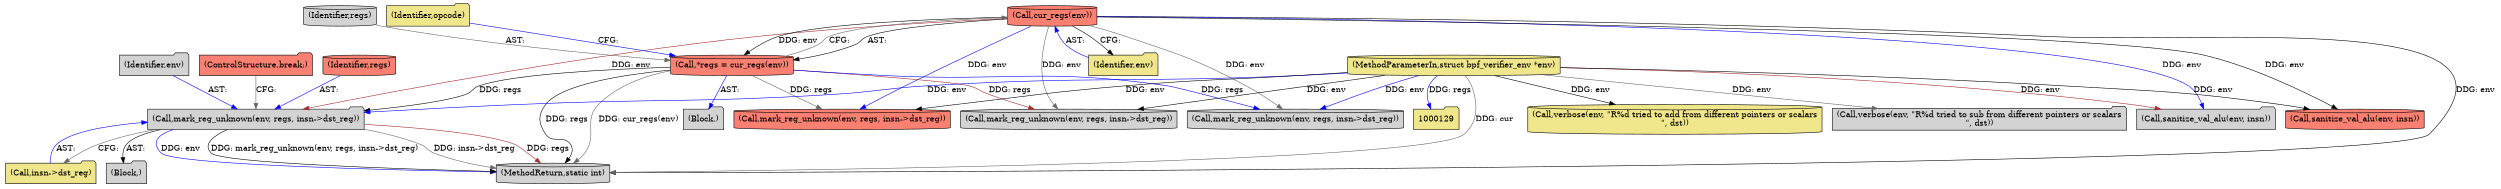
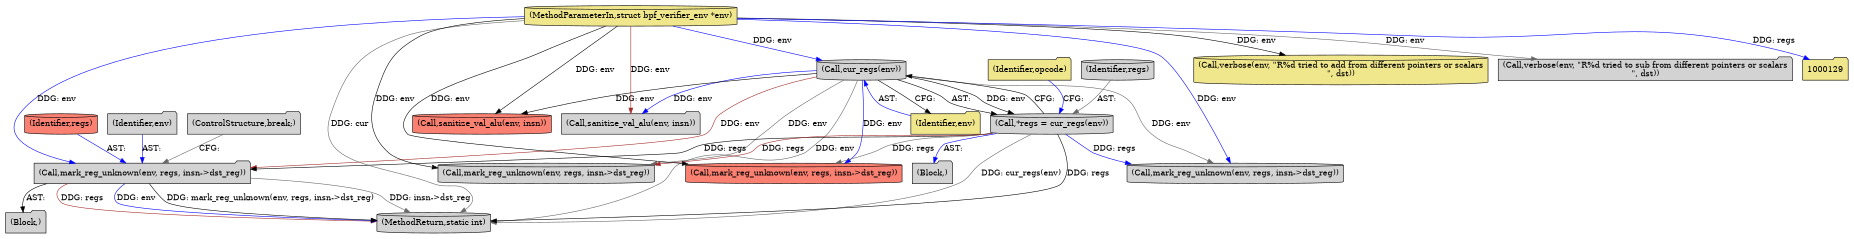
(1052, 16) -> (861, 70)
(842, 33) -> (1003, 89)
none -> (745, 43)
(256, 65) -> (244, 124)
(732, 65) -> (1052, 124)
(2238, 151) -> (672, 170)
(51, 173) -> none
